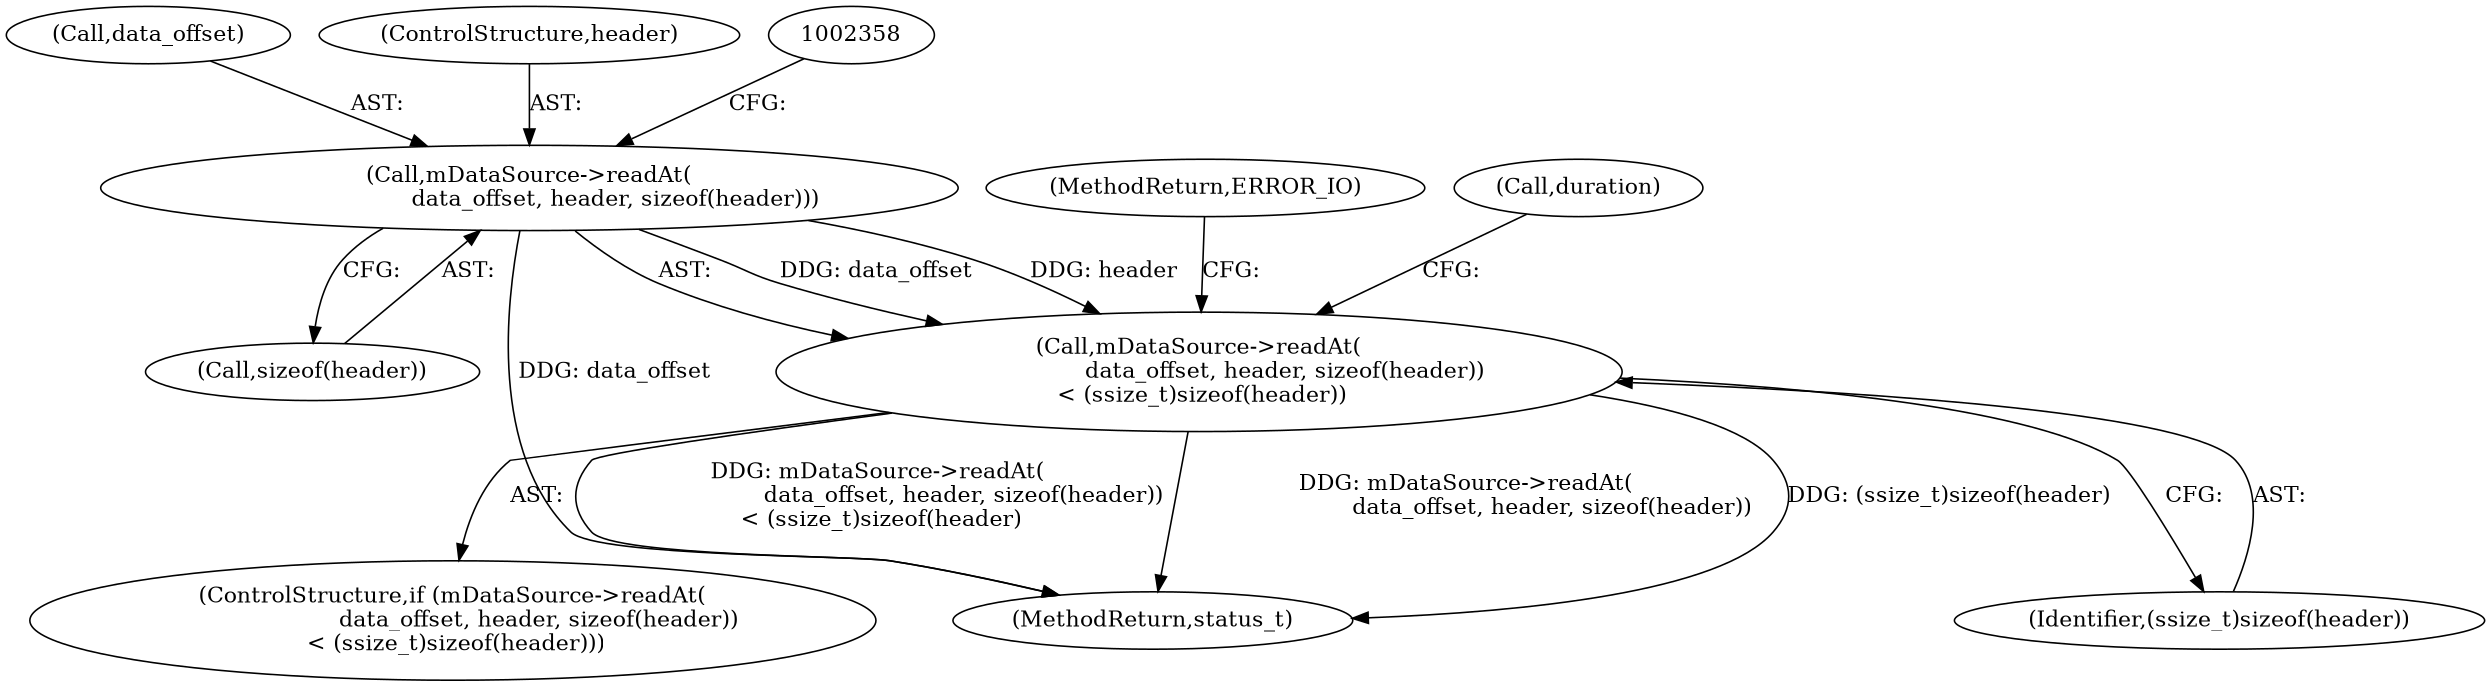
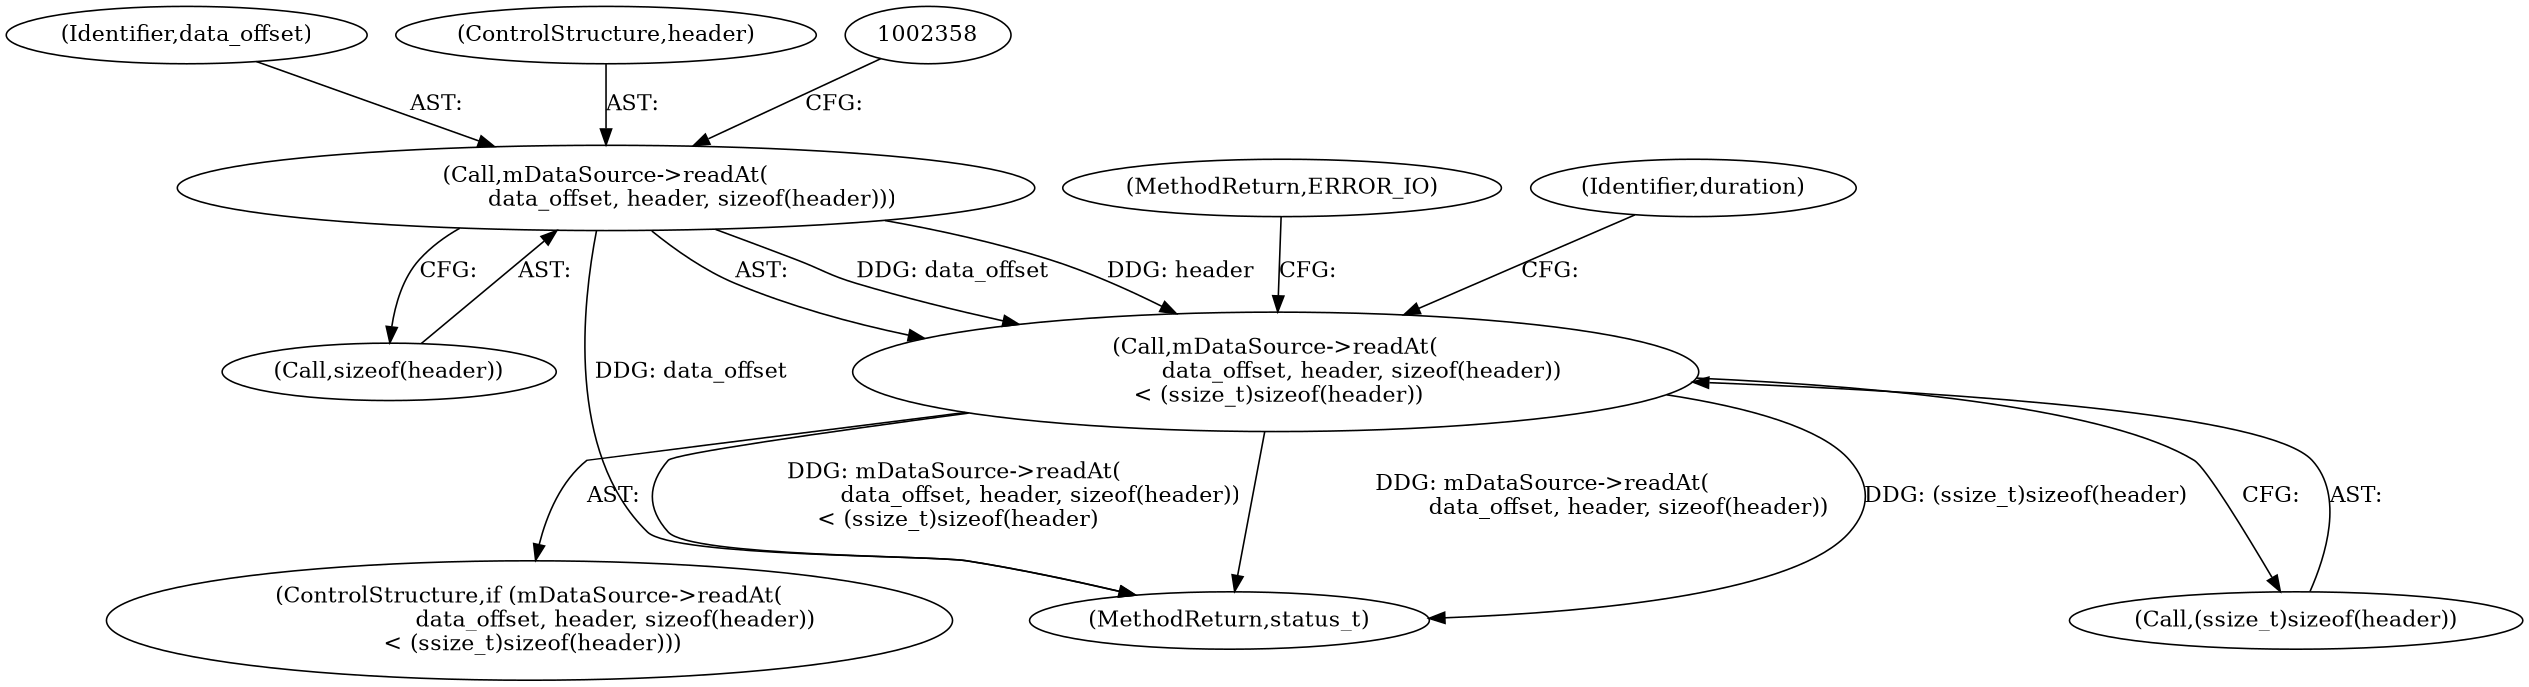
(148, 35) -> (187, 35)
(1579, 188) -> (1693, 188)
(2219, 621) -> (2296, 621)
